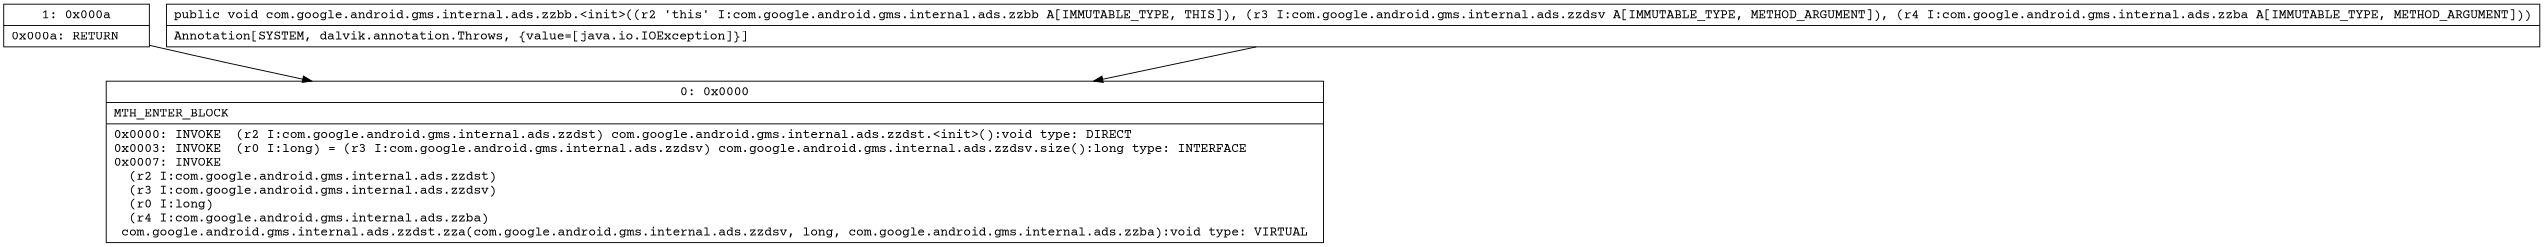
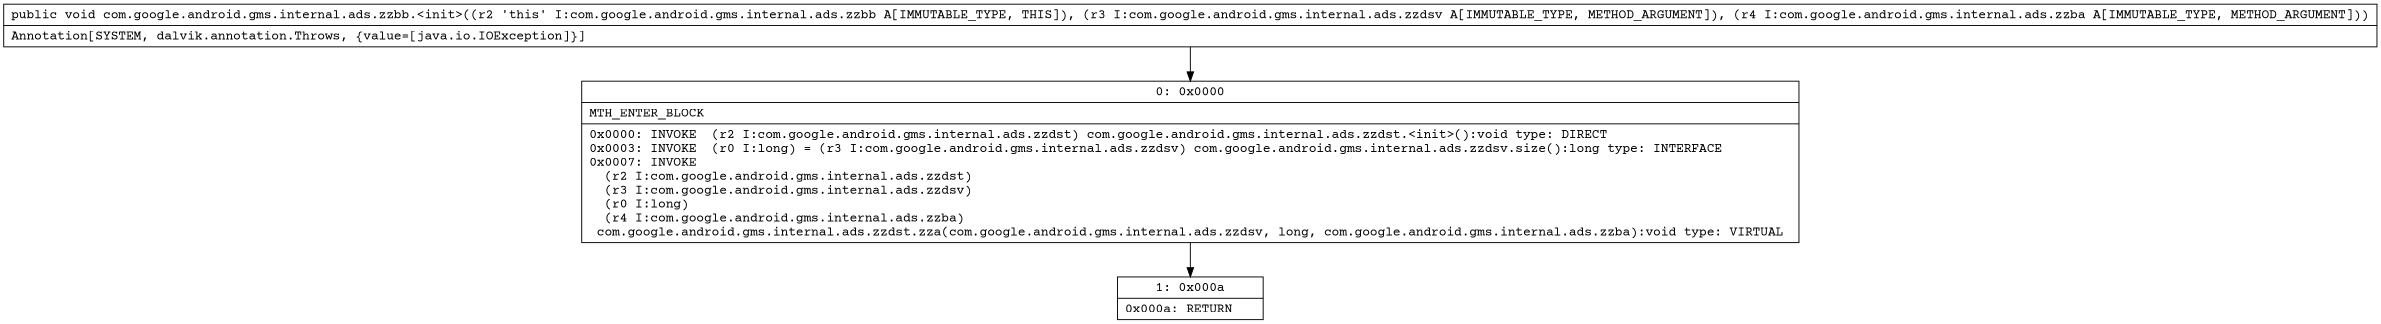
(226, 63) -> (1190, 255)
